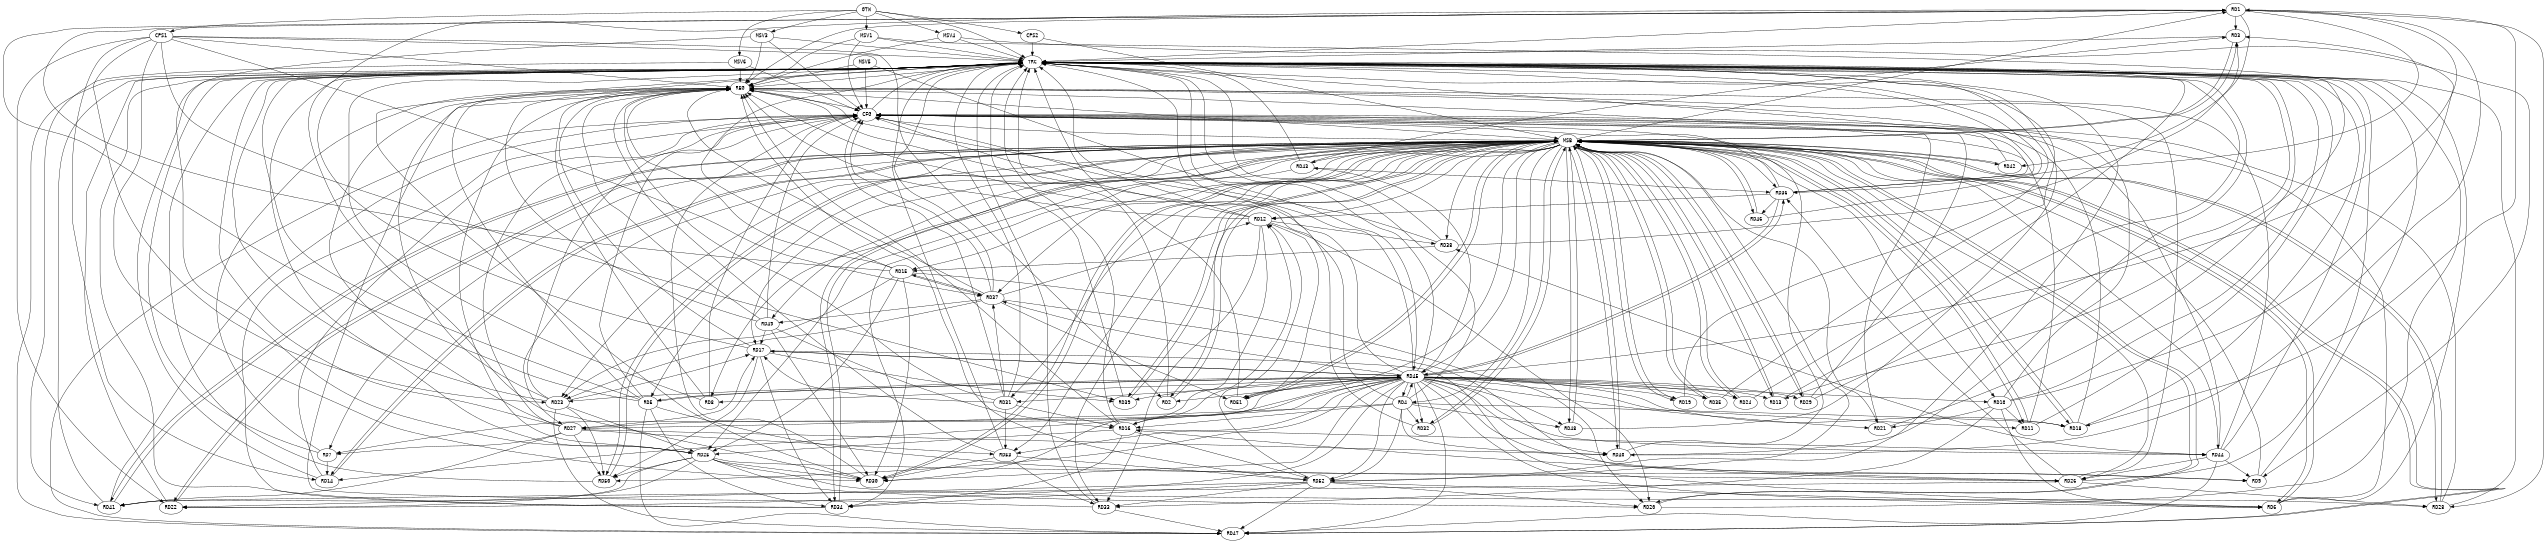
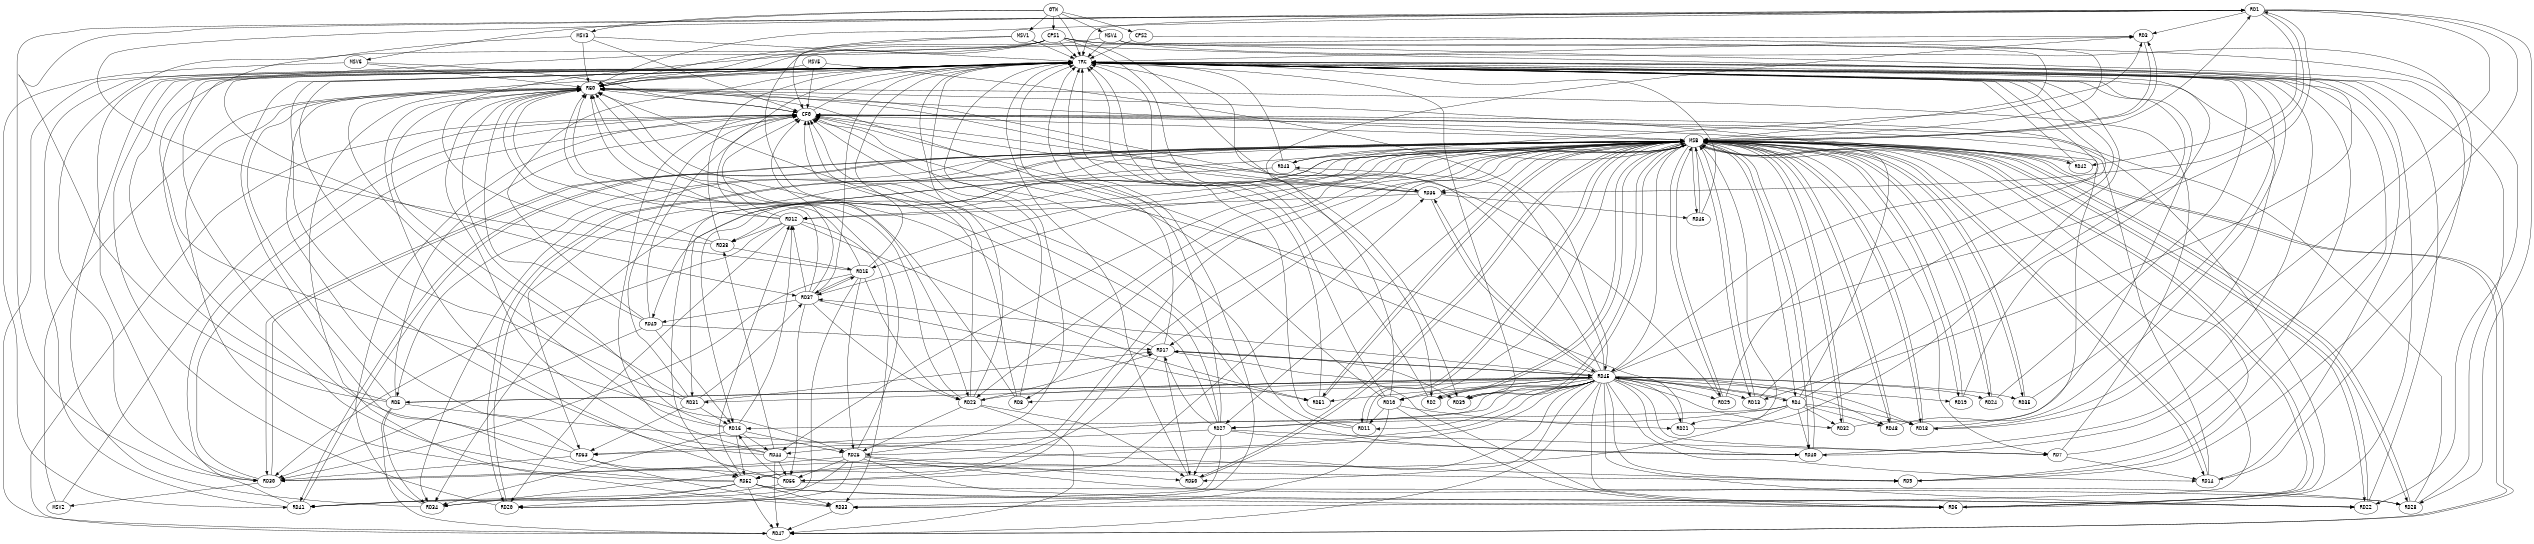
(869, 255) -> (2029, 98)
(2071, 481) -> (789, 481)
none -> (59, 508)
